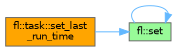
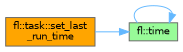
(150, 32) -> (153, 32)
